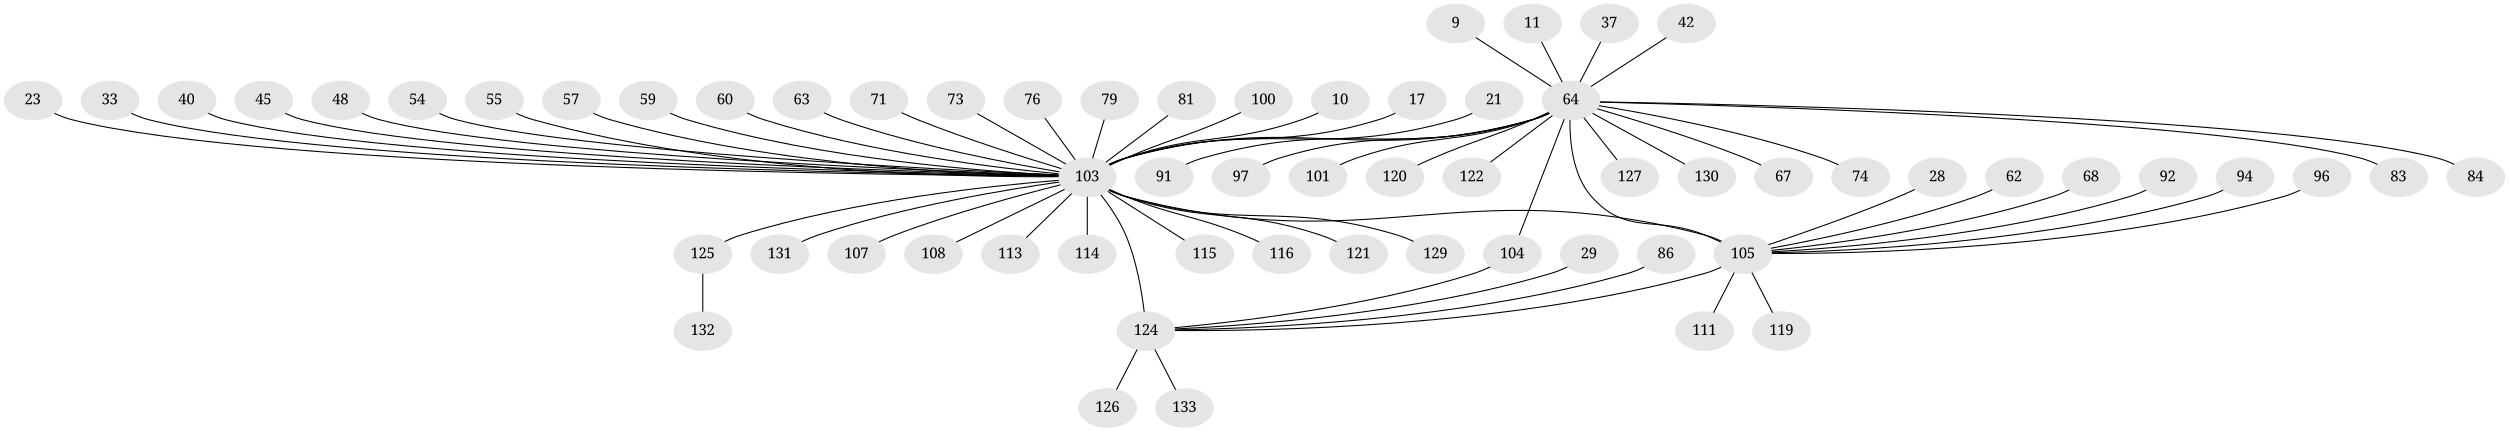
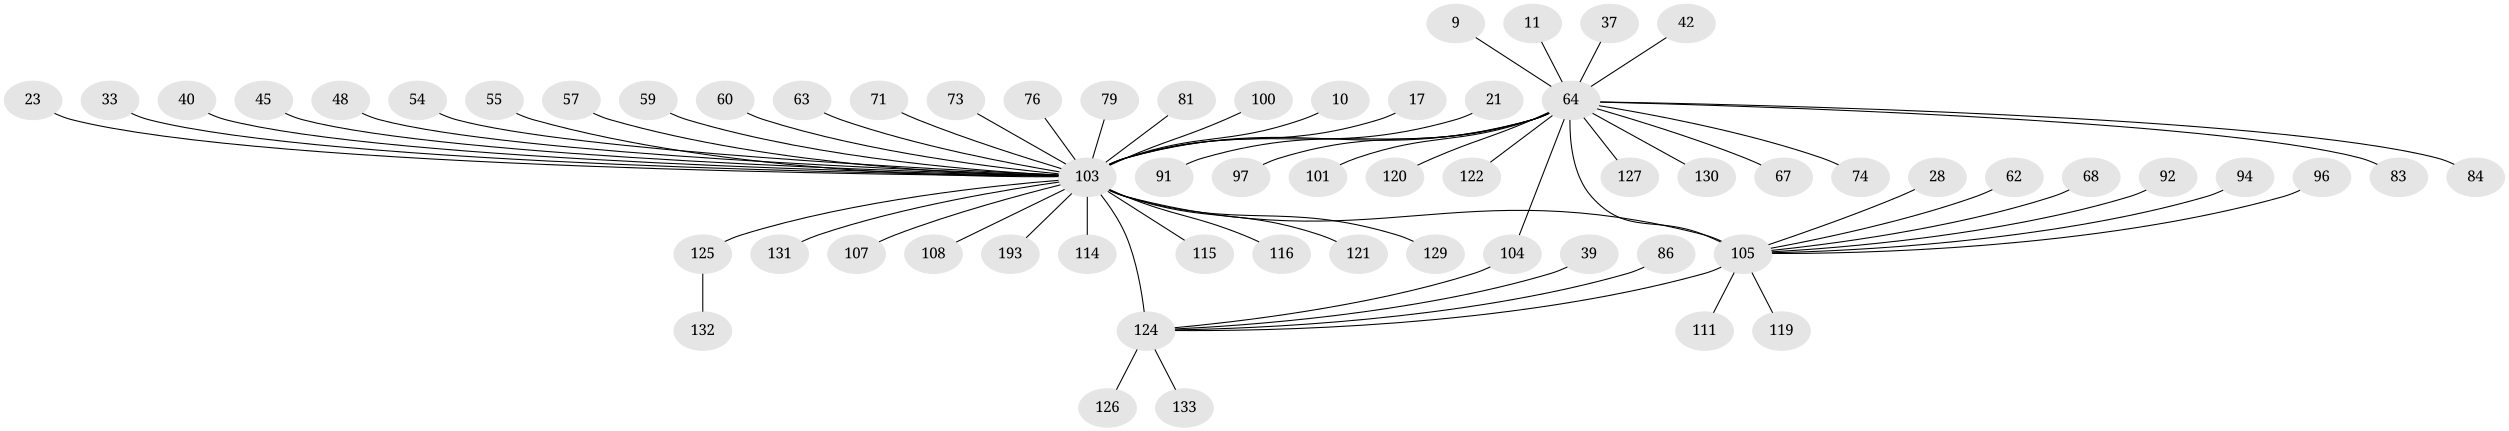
(1010, 254) -> (1010, 254)
(1589, 254) -> (1589, 254)
